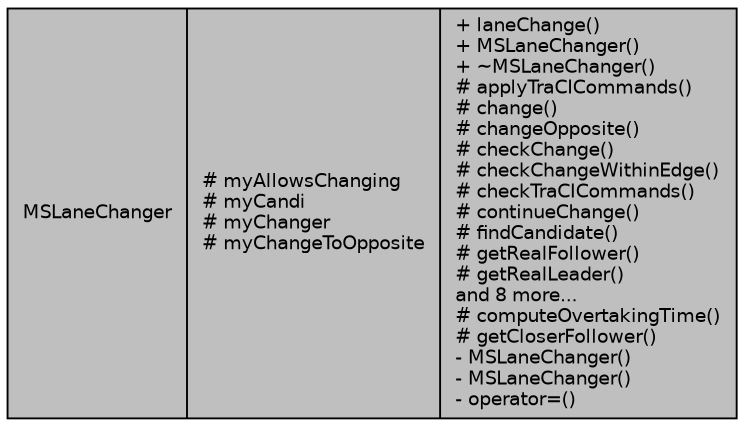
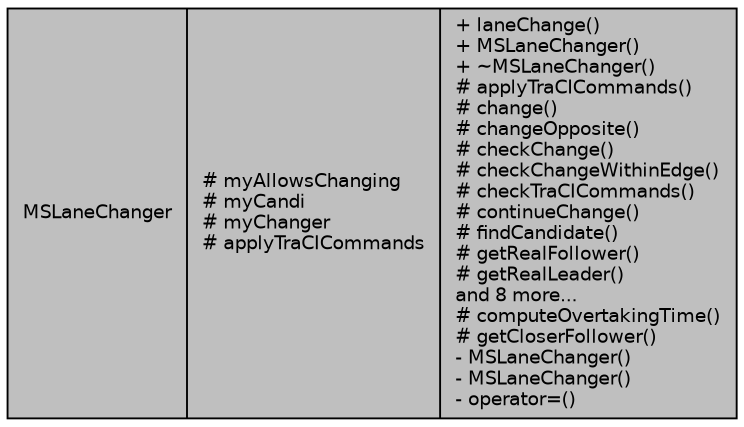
(314, 244) -> (314, 244)
